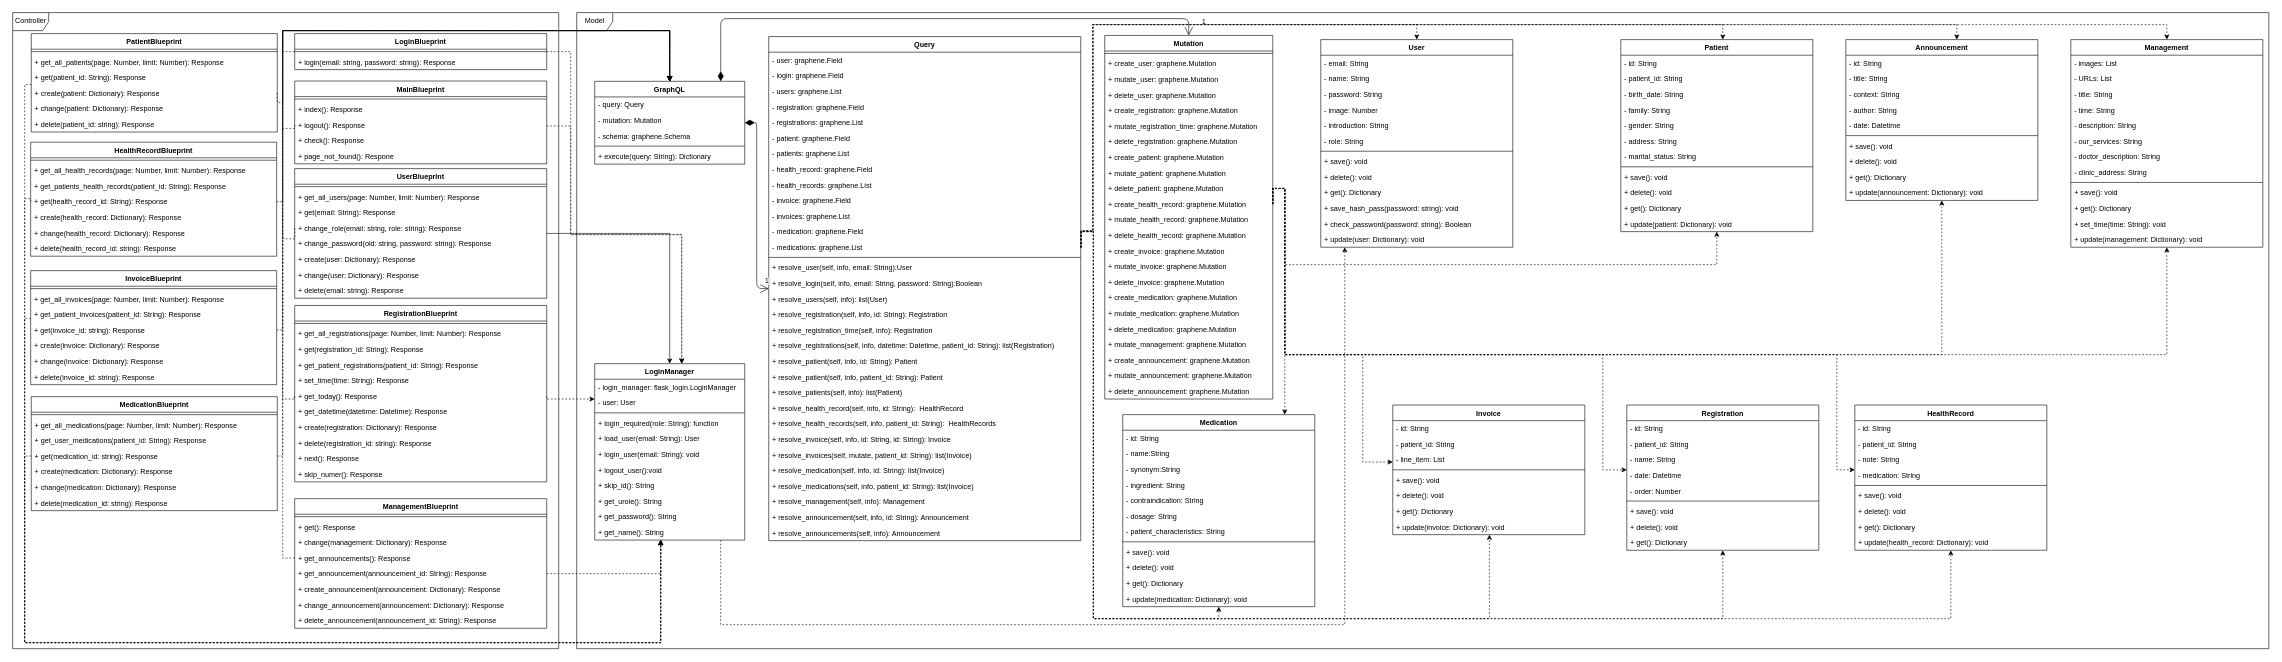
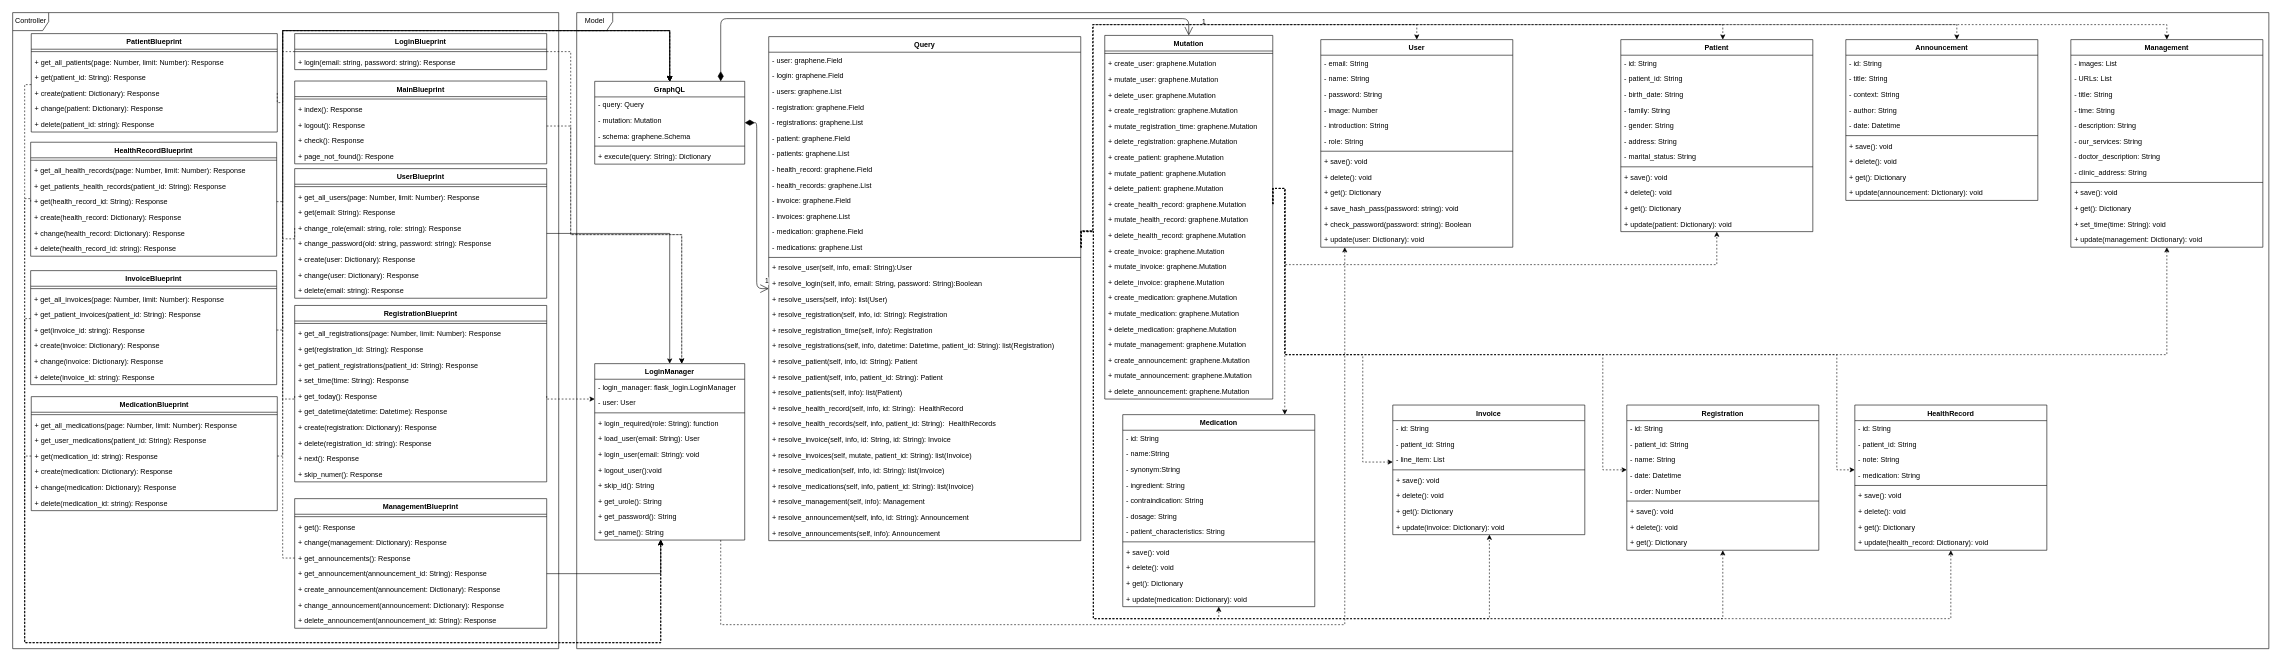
(288, 128) -> none
(1942, 205) -> none
(602, 574) -> (602, 574)
